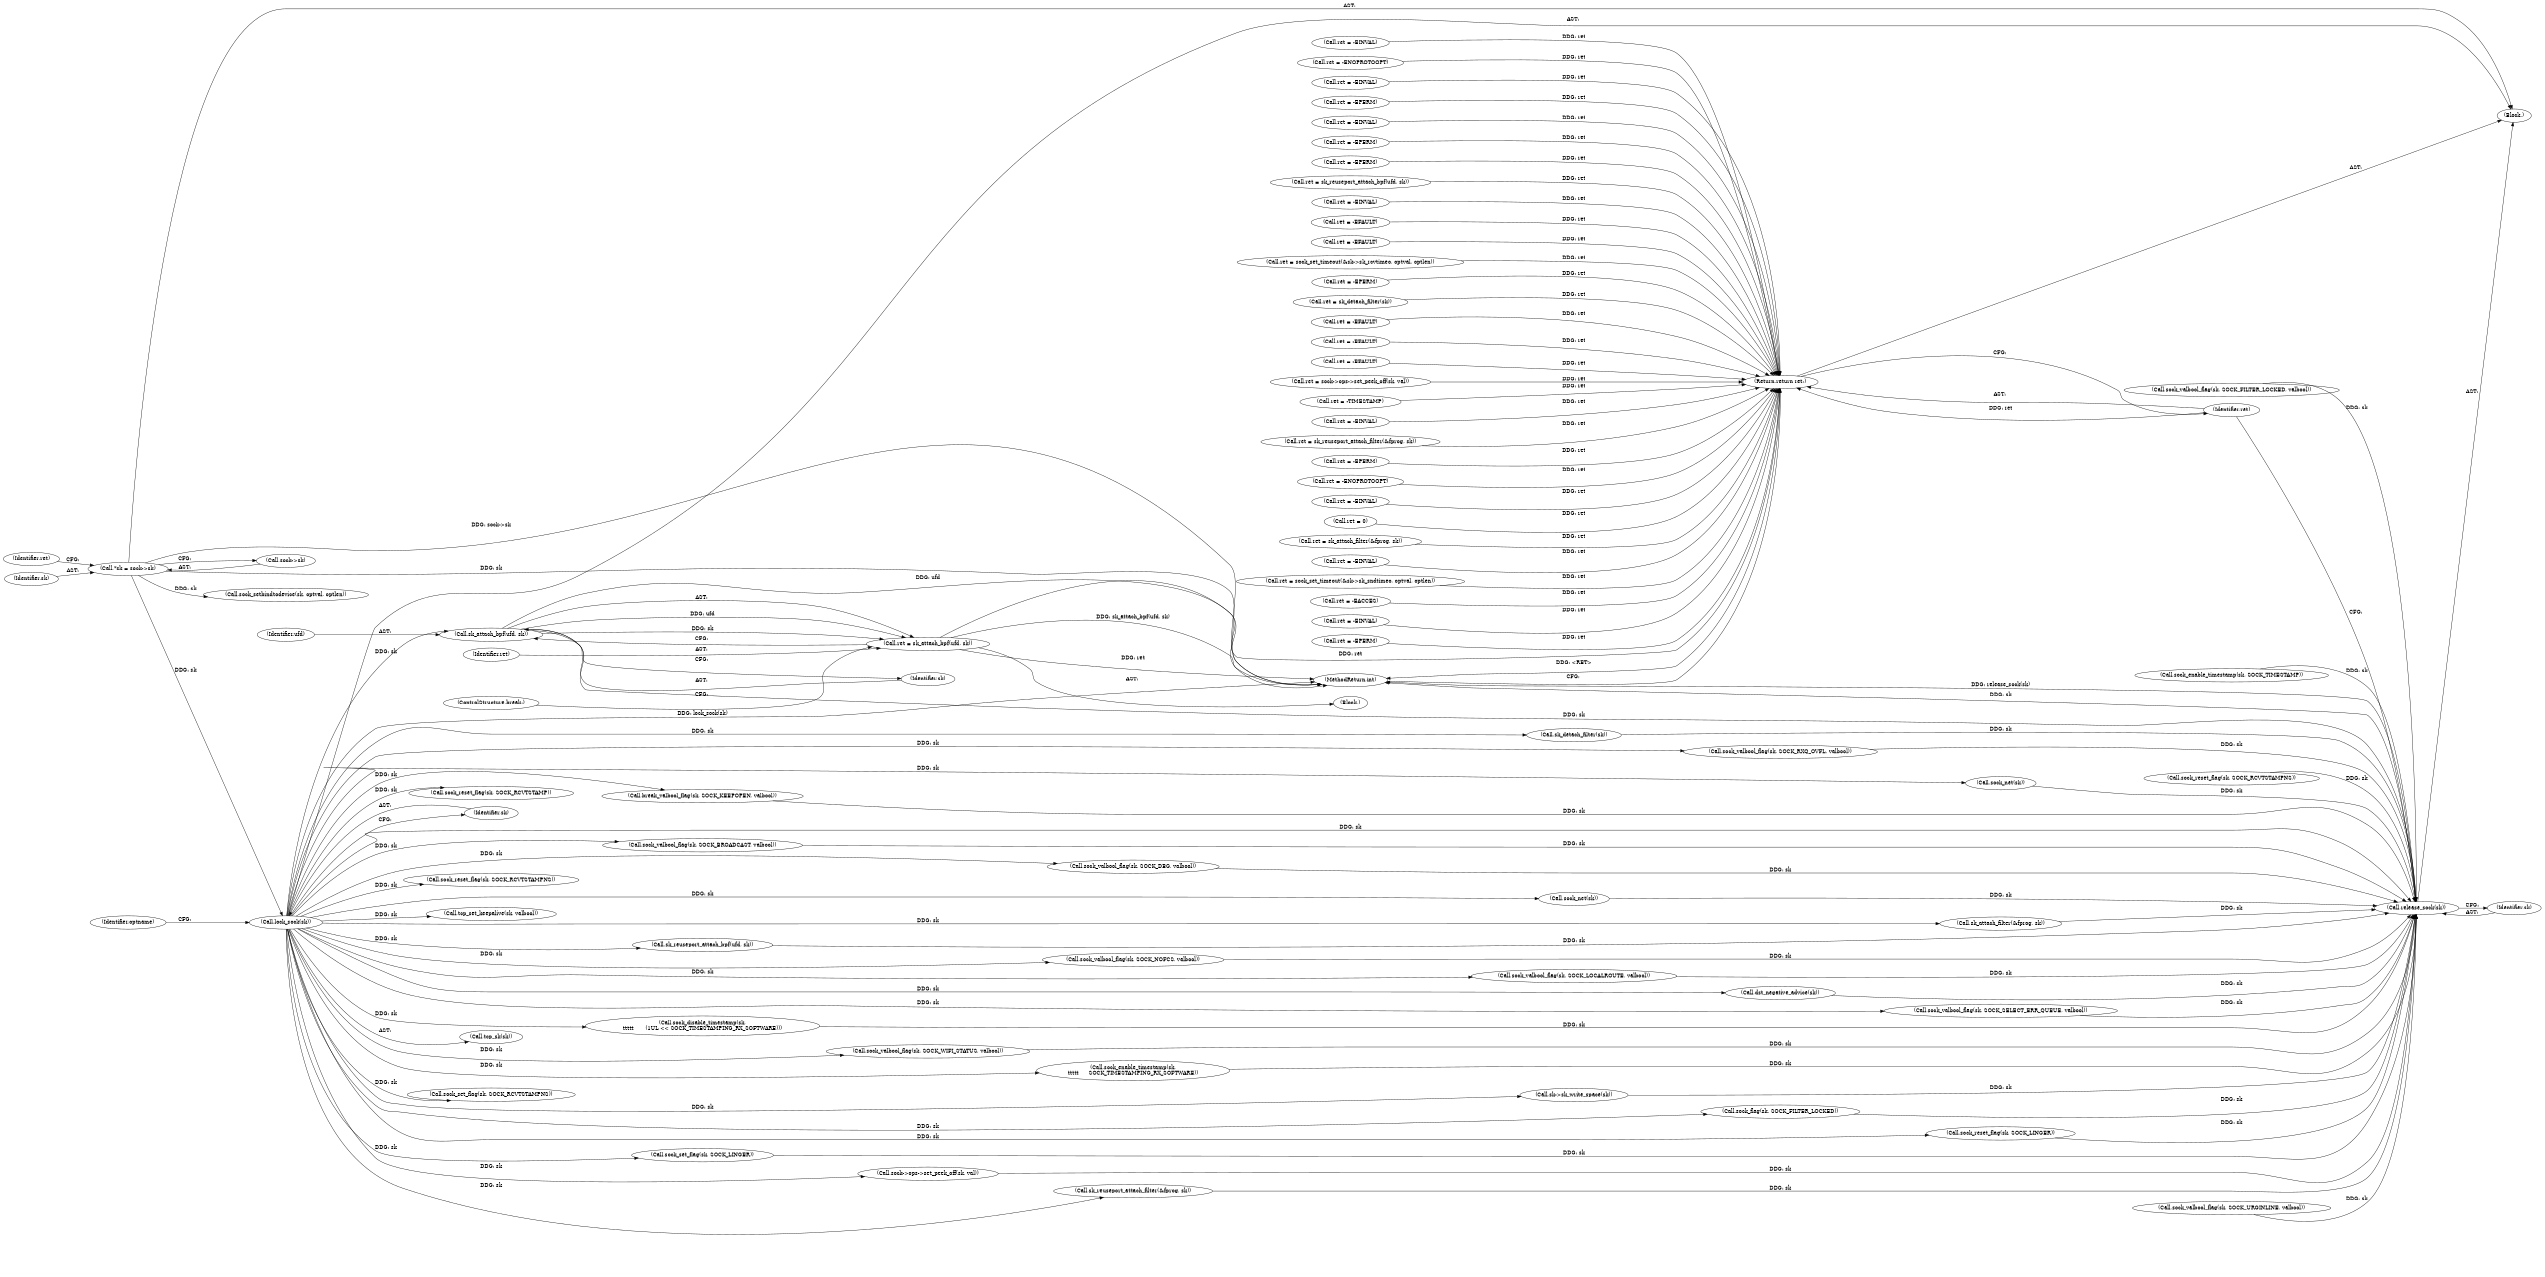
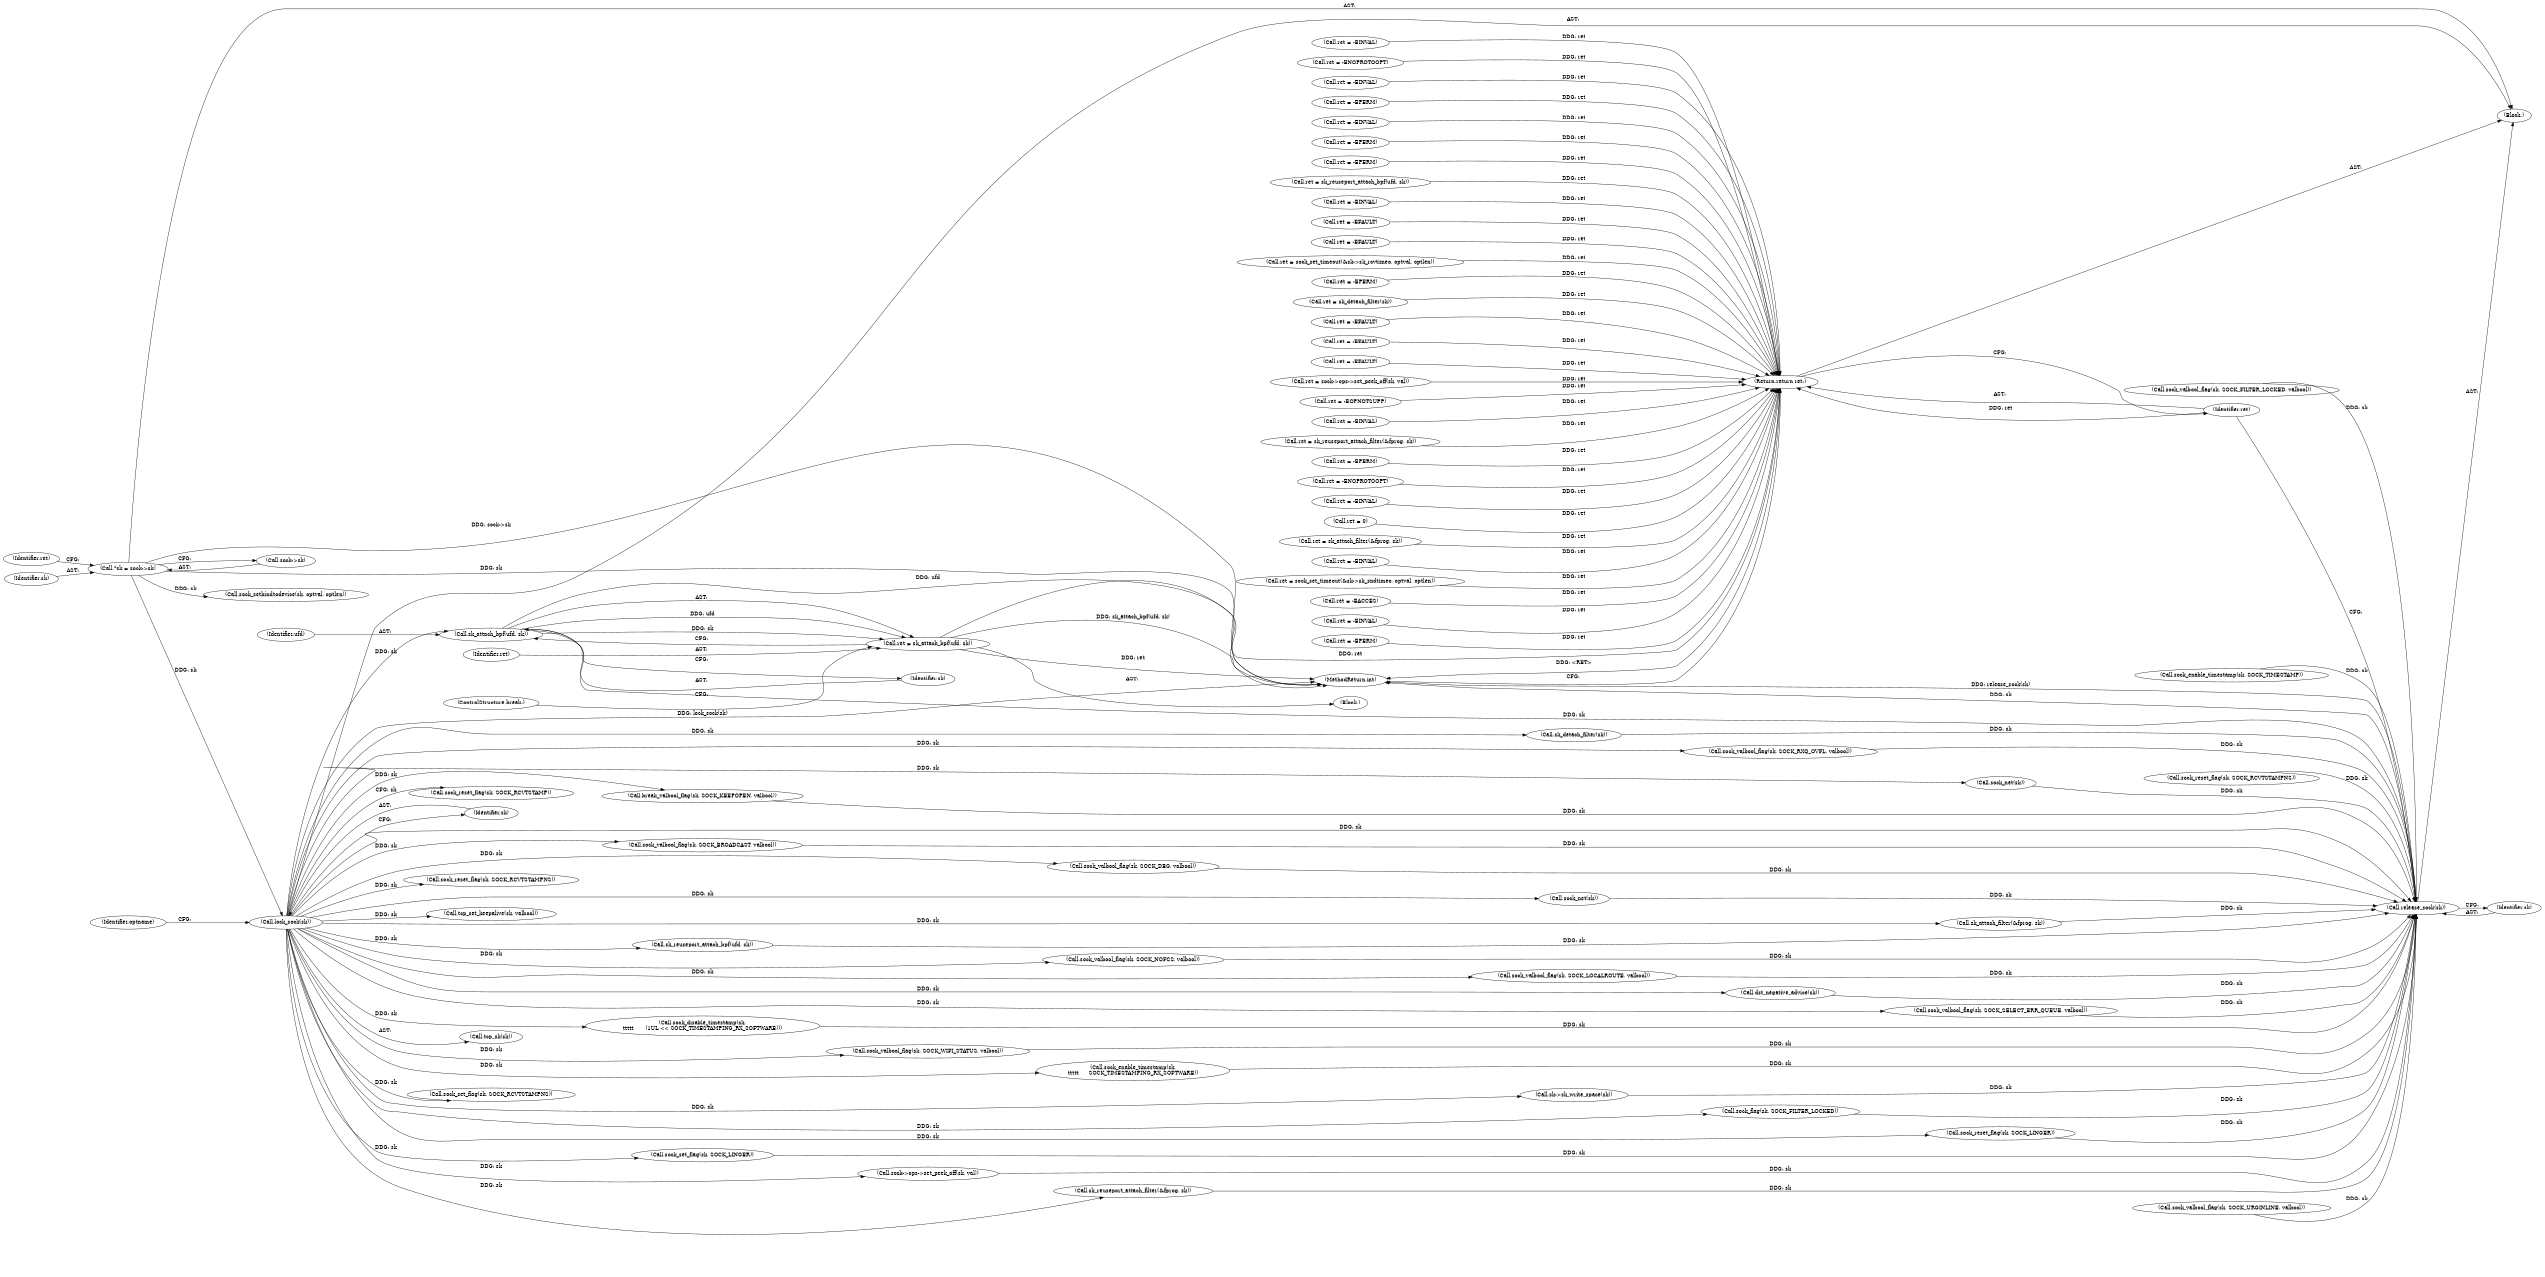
(1351, 402) -> (1351, 402)
(386, 790) -> (386, 790)
